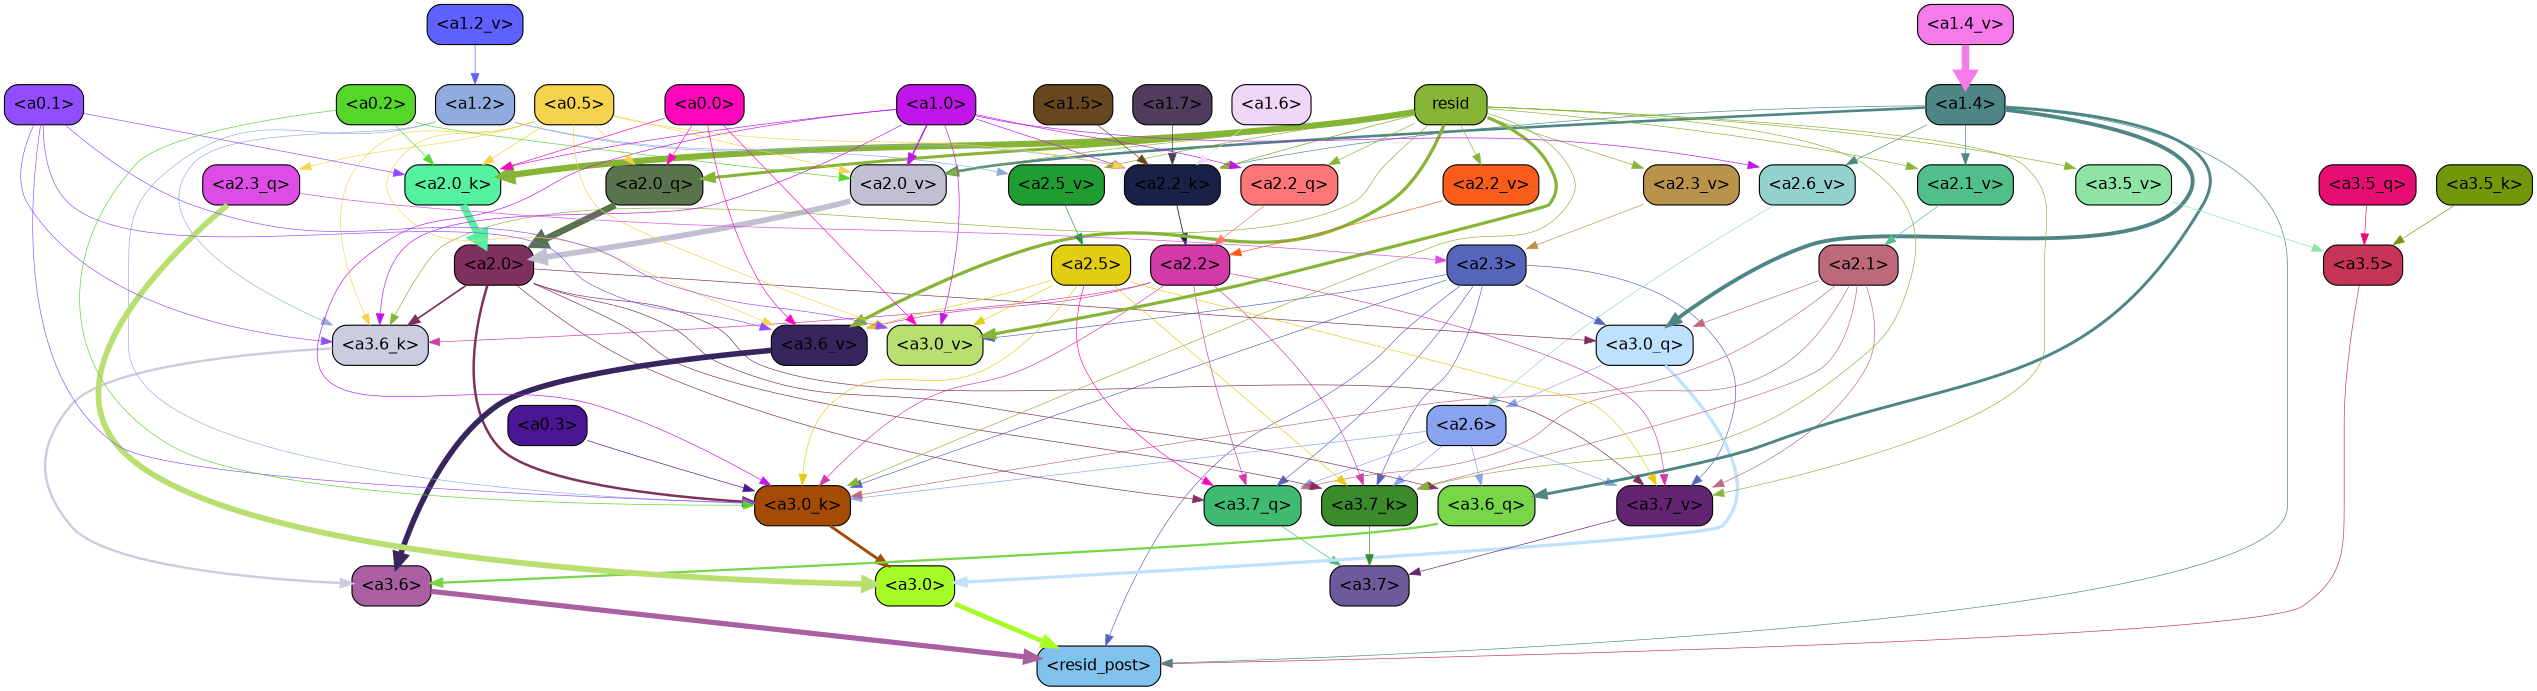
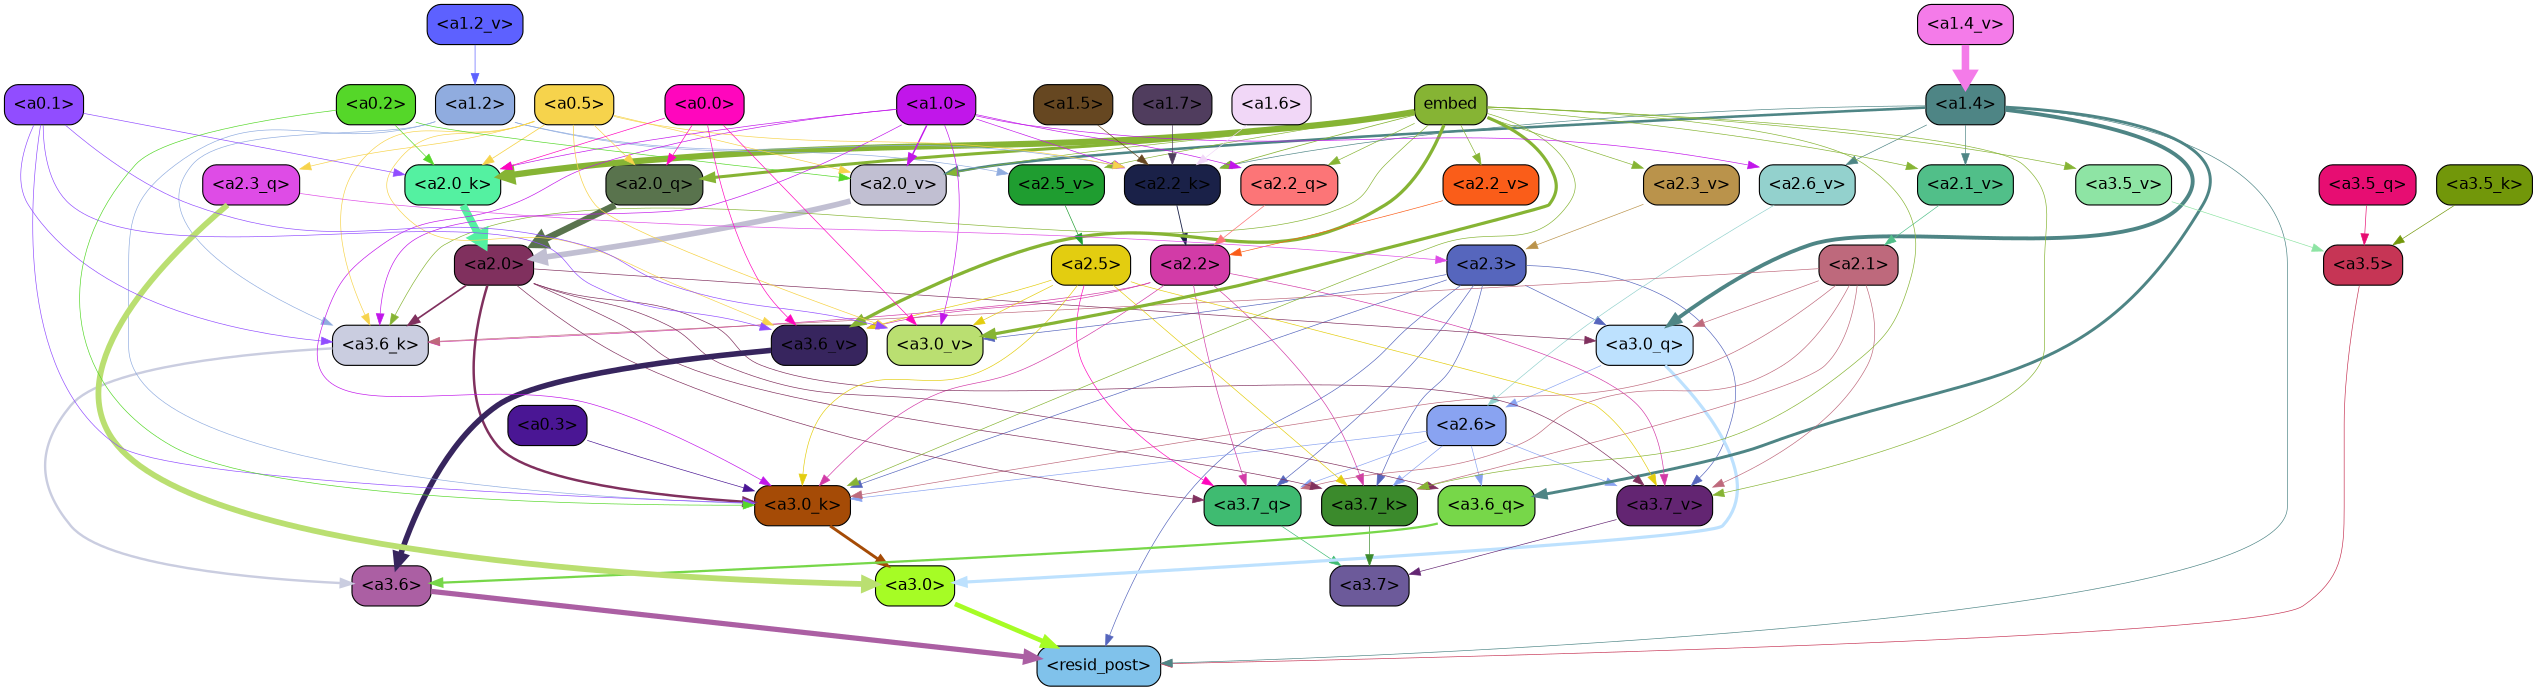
(1451, 105) -> (1451, 105)
none -> (1440, 290)
